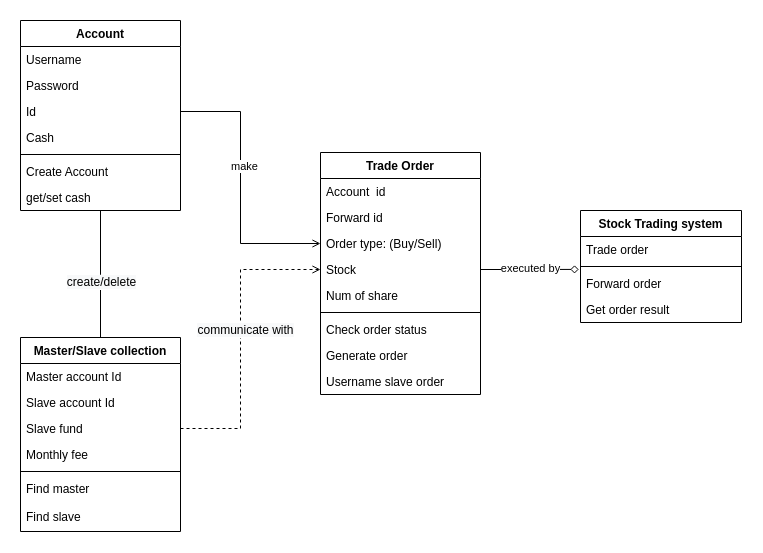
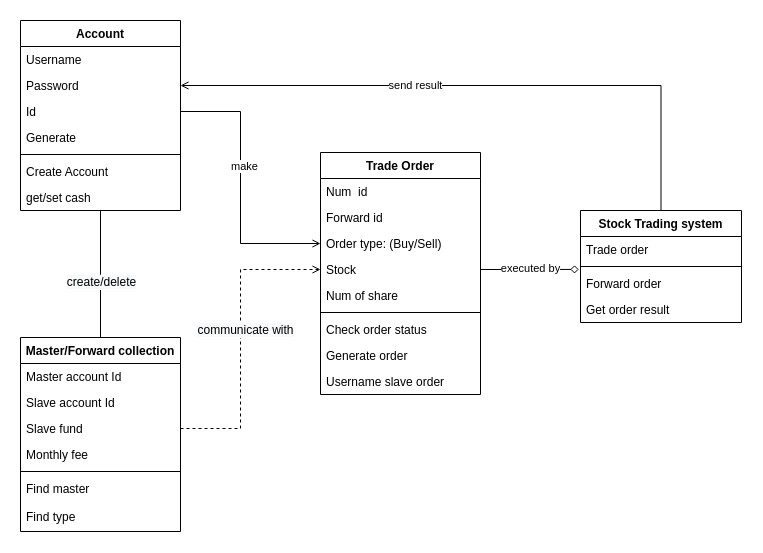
none -> (485, 86)
(39, 138) -> (53, 138)
(360, 192) -> (346, 192)
(100, 351) -> (100, 351)
(55, 517) -> (53, 517)
